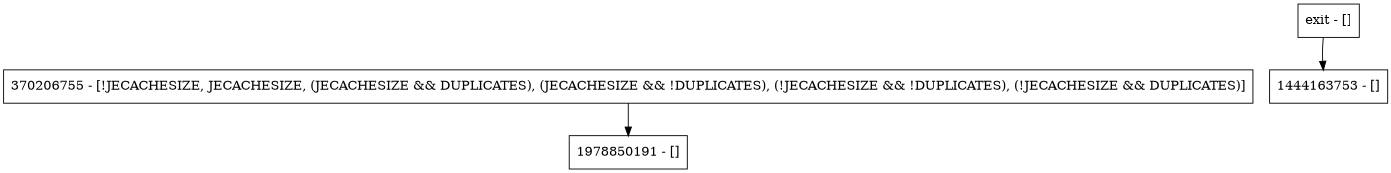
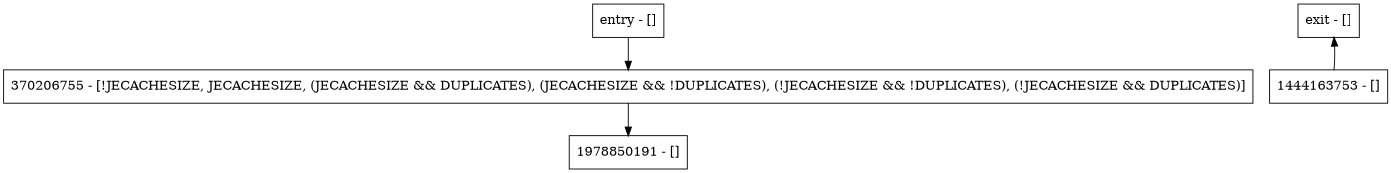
none -> (628, 21)
(1323, 49) -> (1335, 58)
